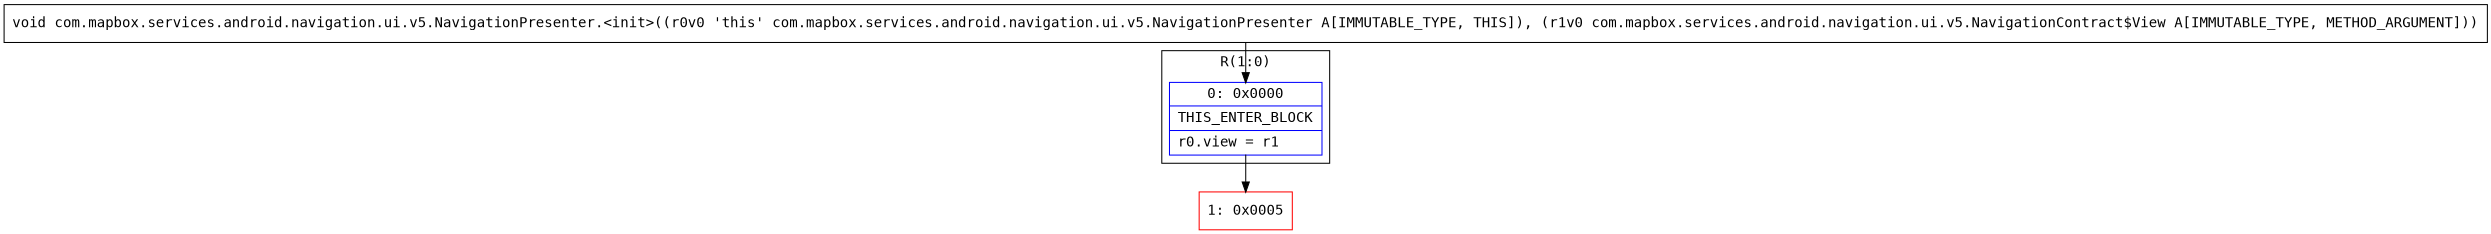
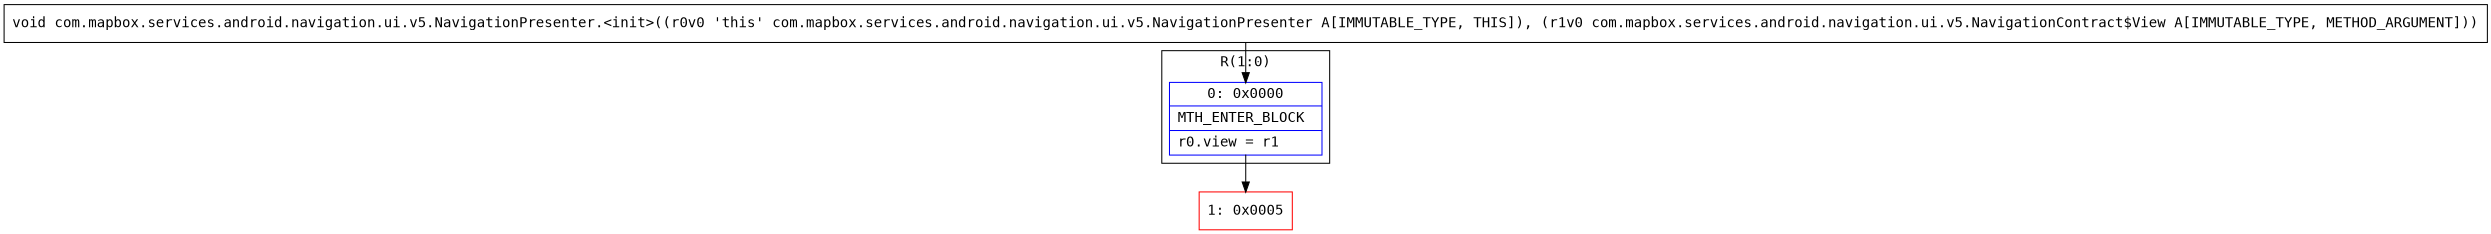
(1246, 118) -> (1241, 118)
